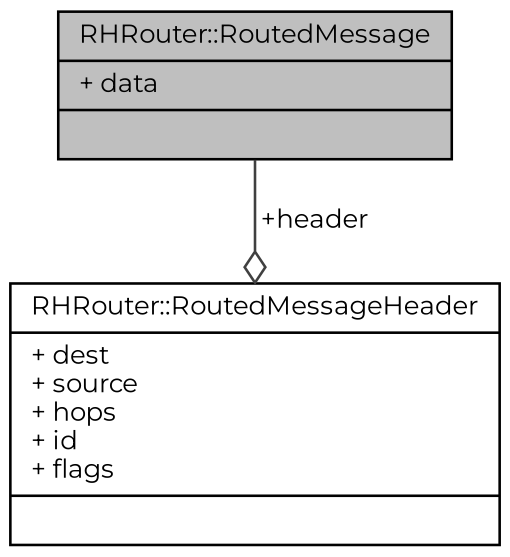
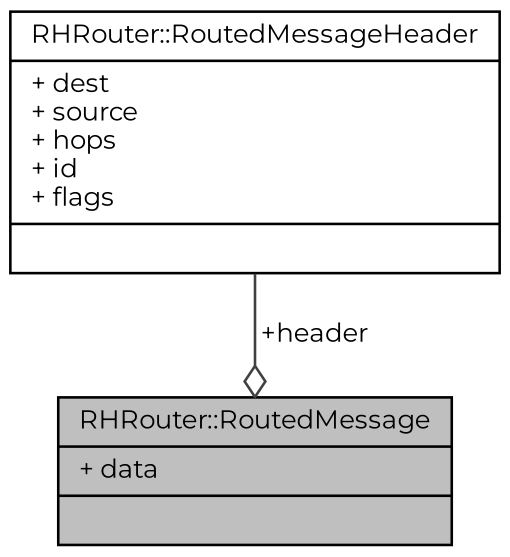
(255, 205) -> (255, 320)
